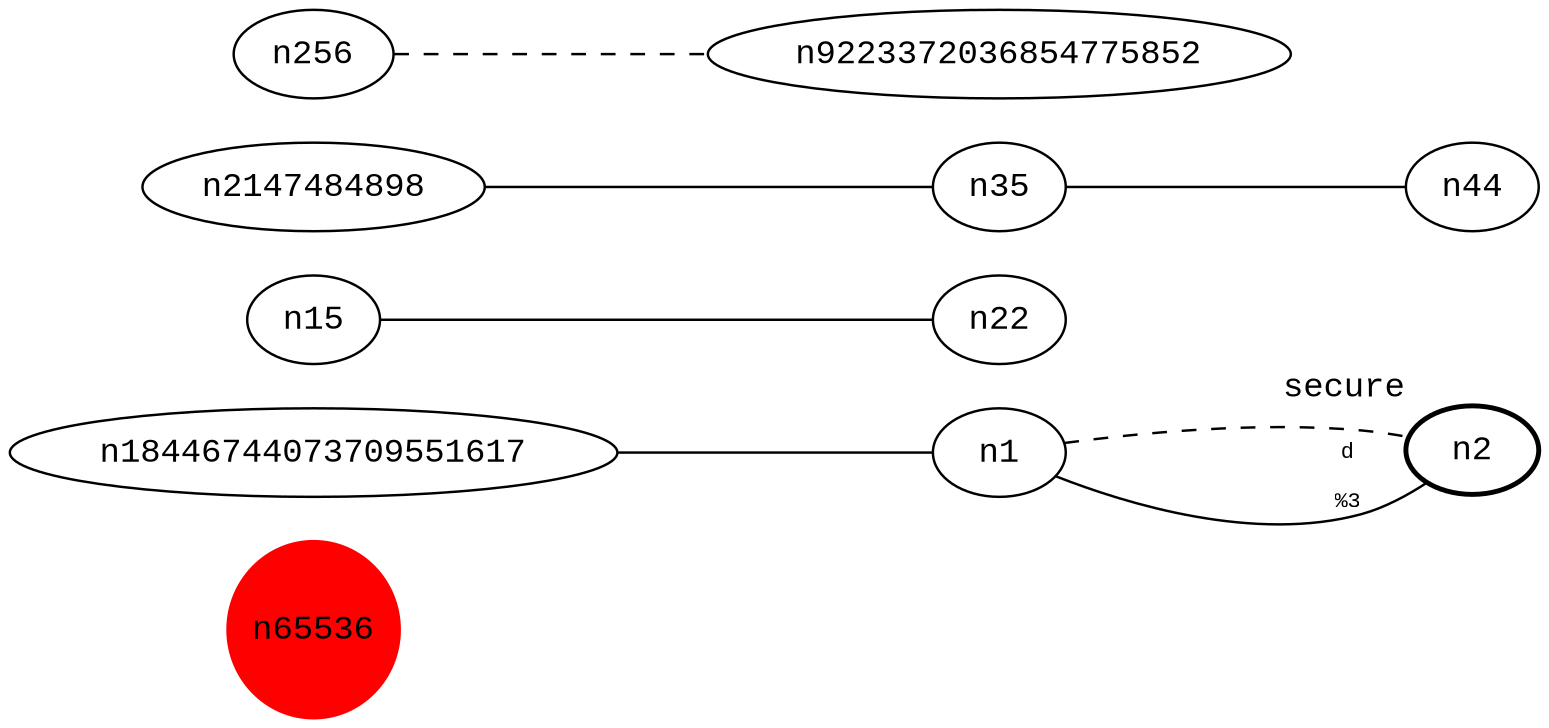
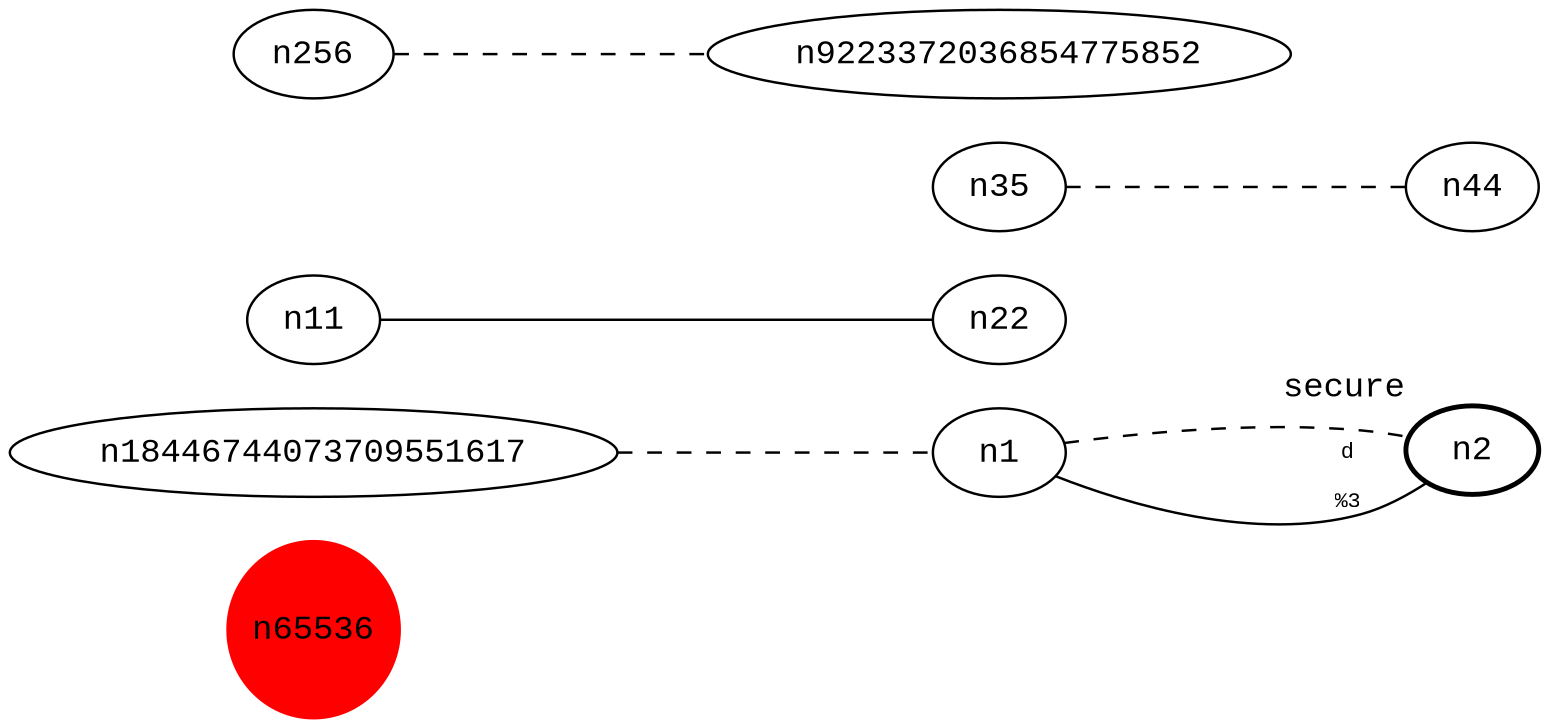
(314, 187) -> none
(1236, 187) -> (1236, 187)
(314, 320) -> (314, 320)
(775, 453) -> (775, 453)
